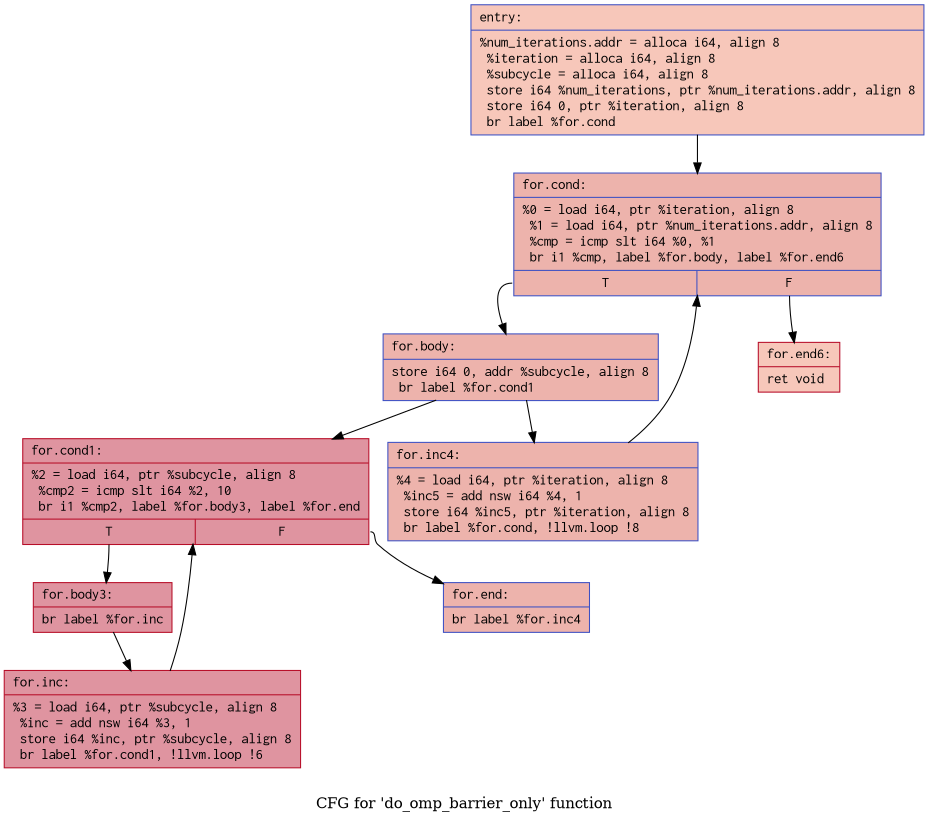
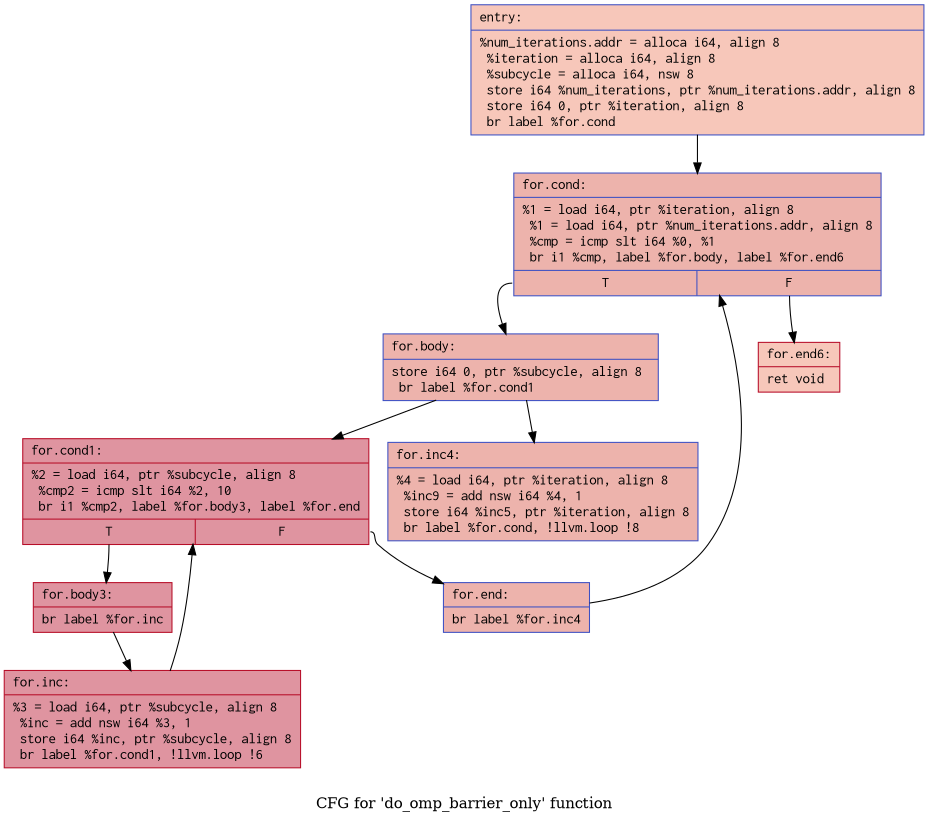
(594, 74) -> (587, 74)
(658, 210) -> (658, 210)
(521, 371) -> (517, 371)
(677, 382) -> (732, 494)
(489, 496) -> (489, 496)
